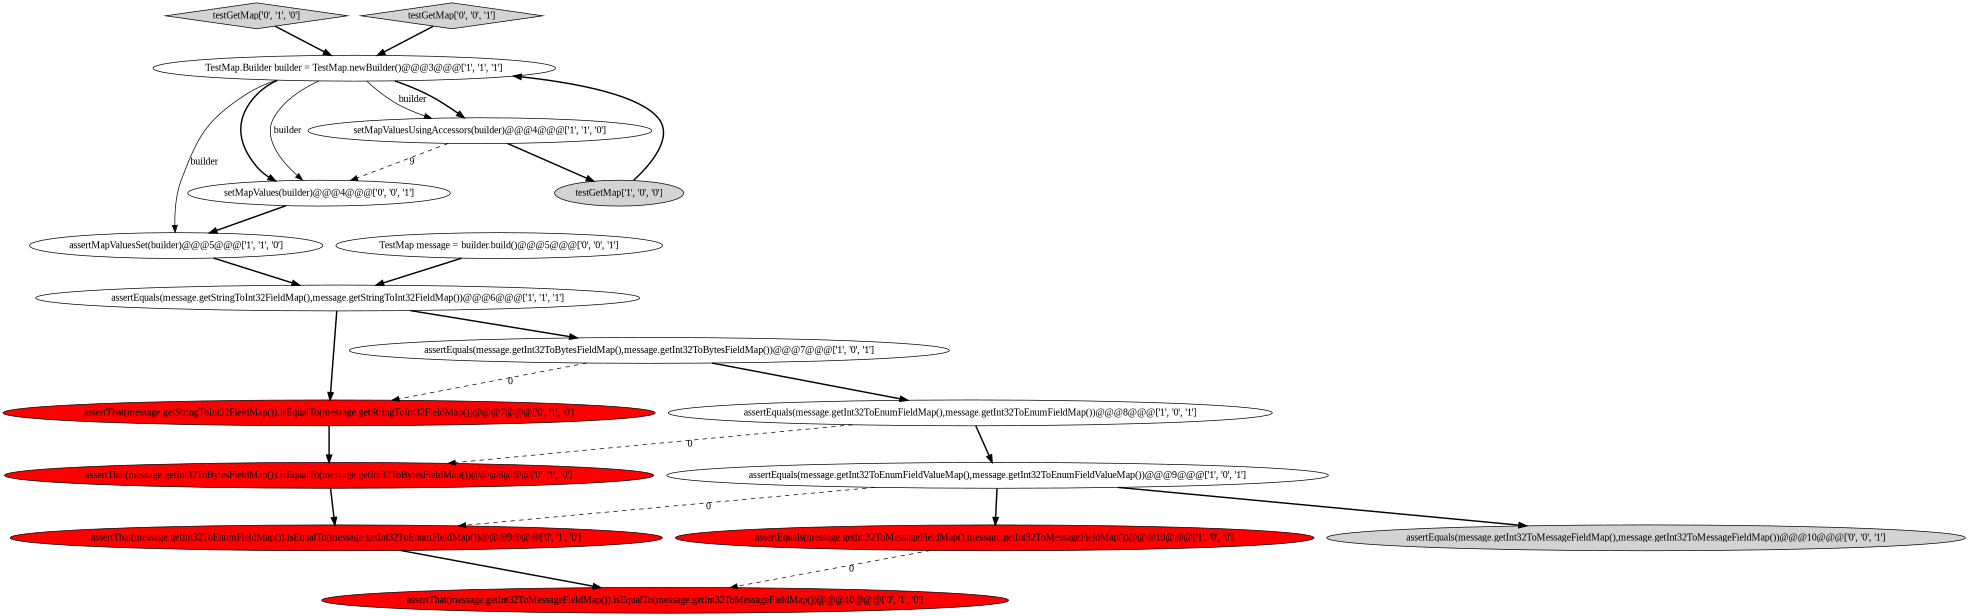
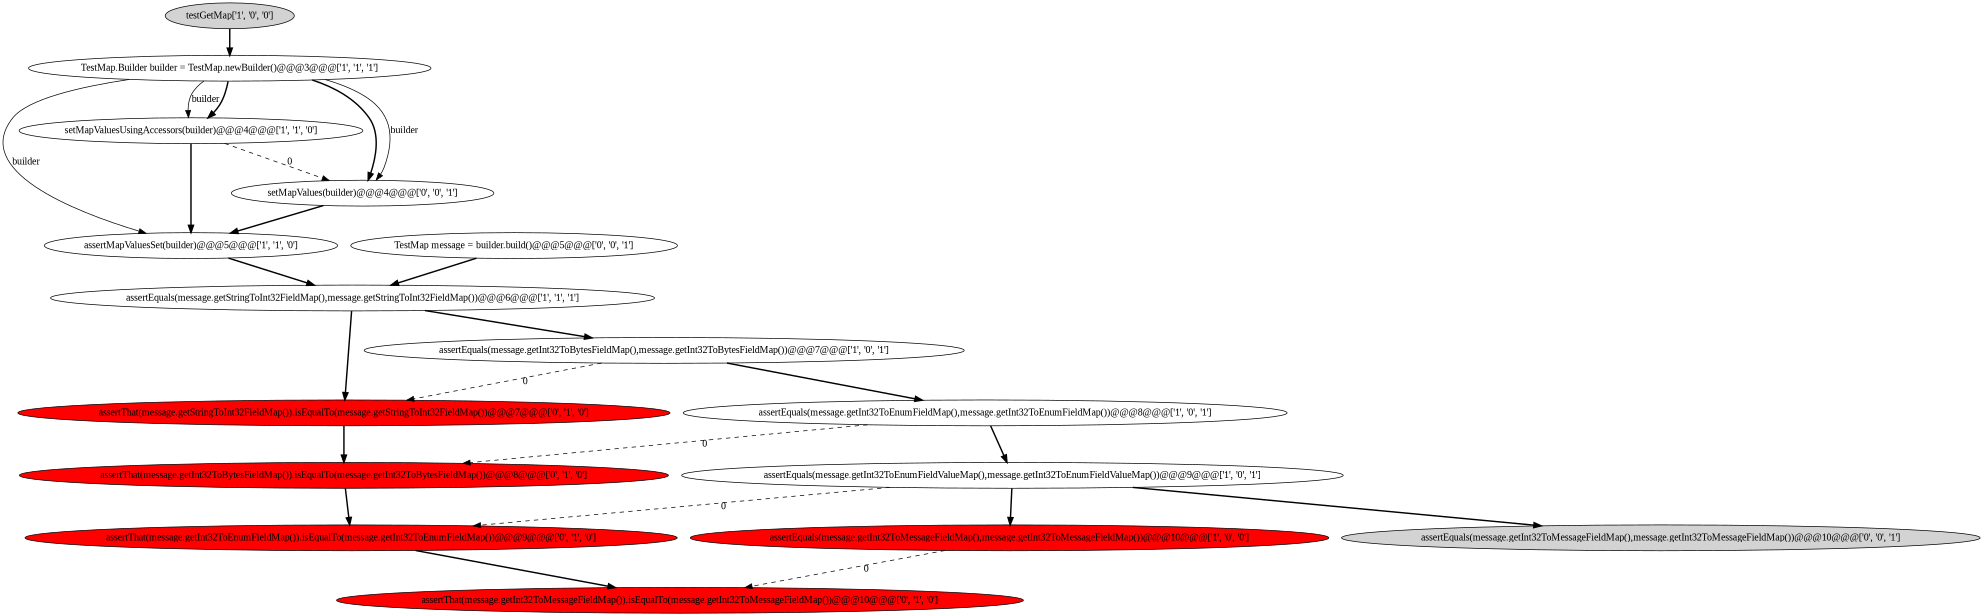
(257, 16) -> none
(452, 16) -> none
(547, 161) -> (191, 184)
(412, 162) -> (290, 162)
